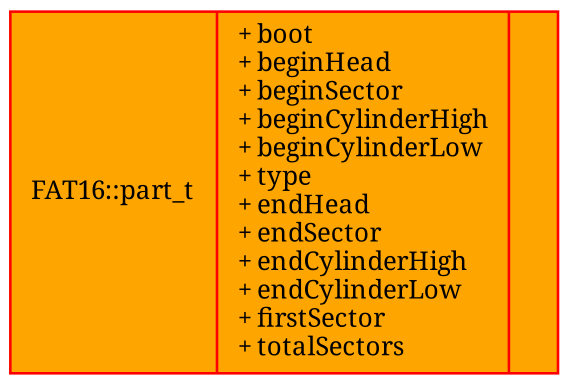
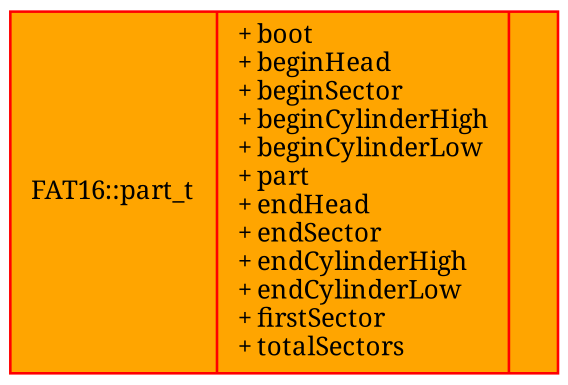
(275, 177) -> (274, 177)
